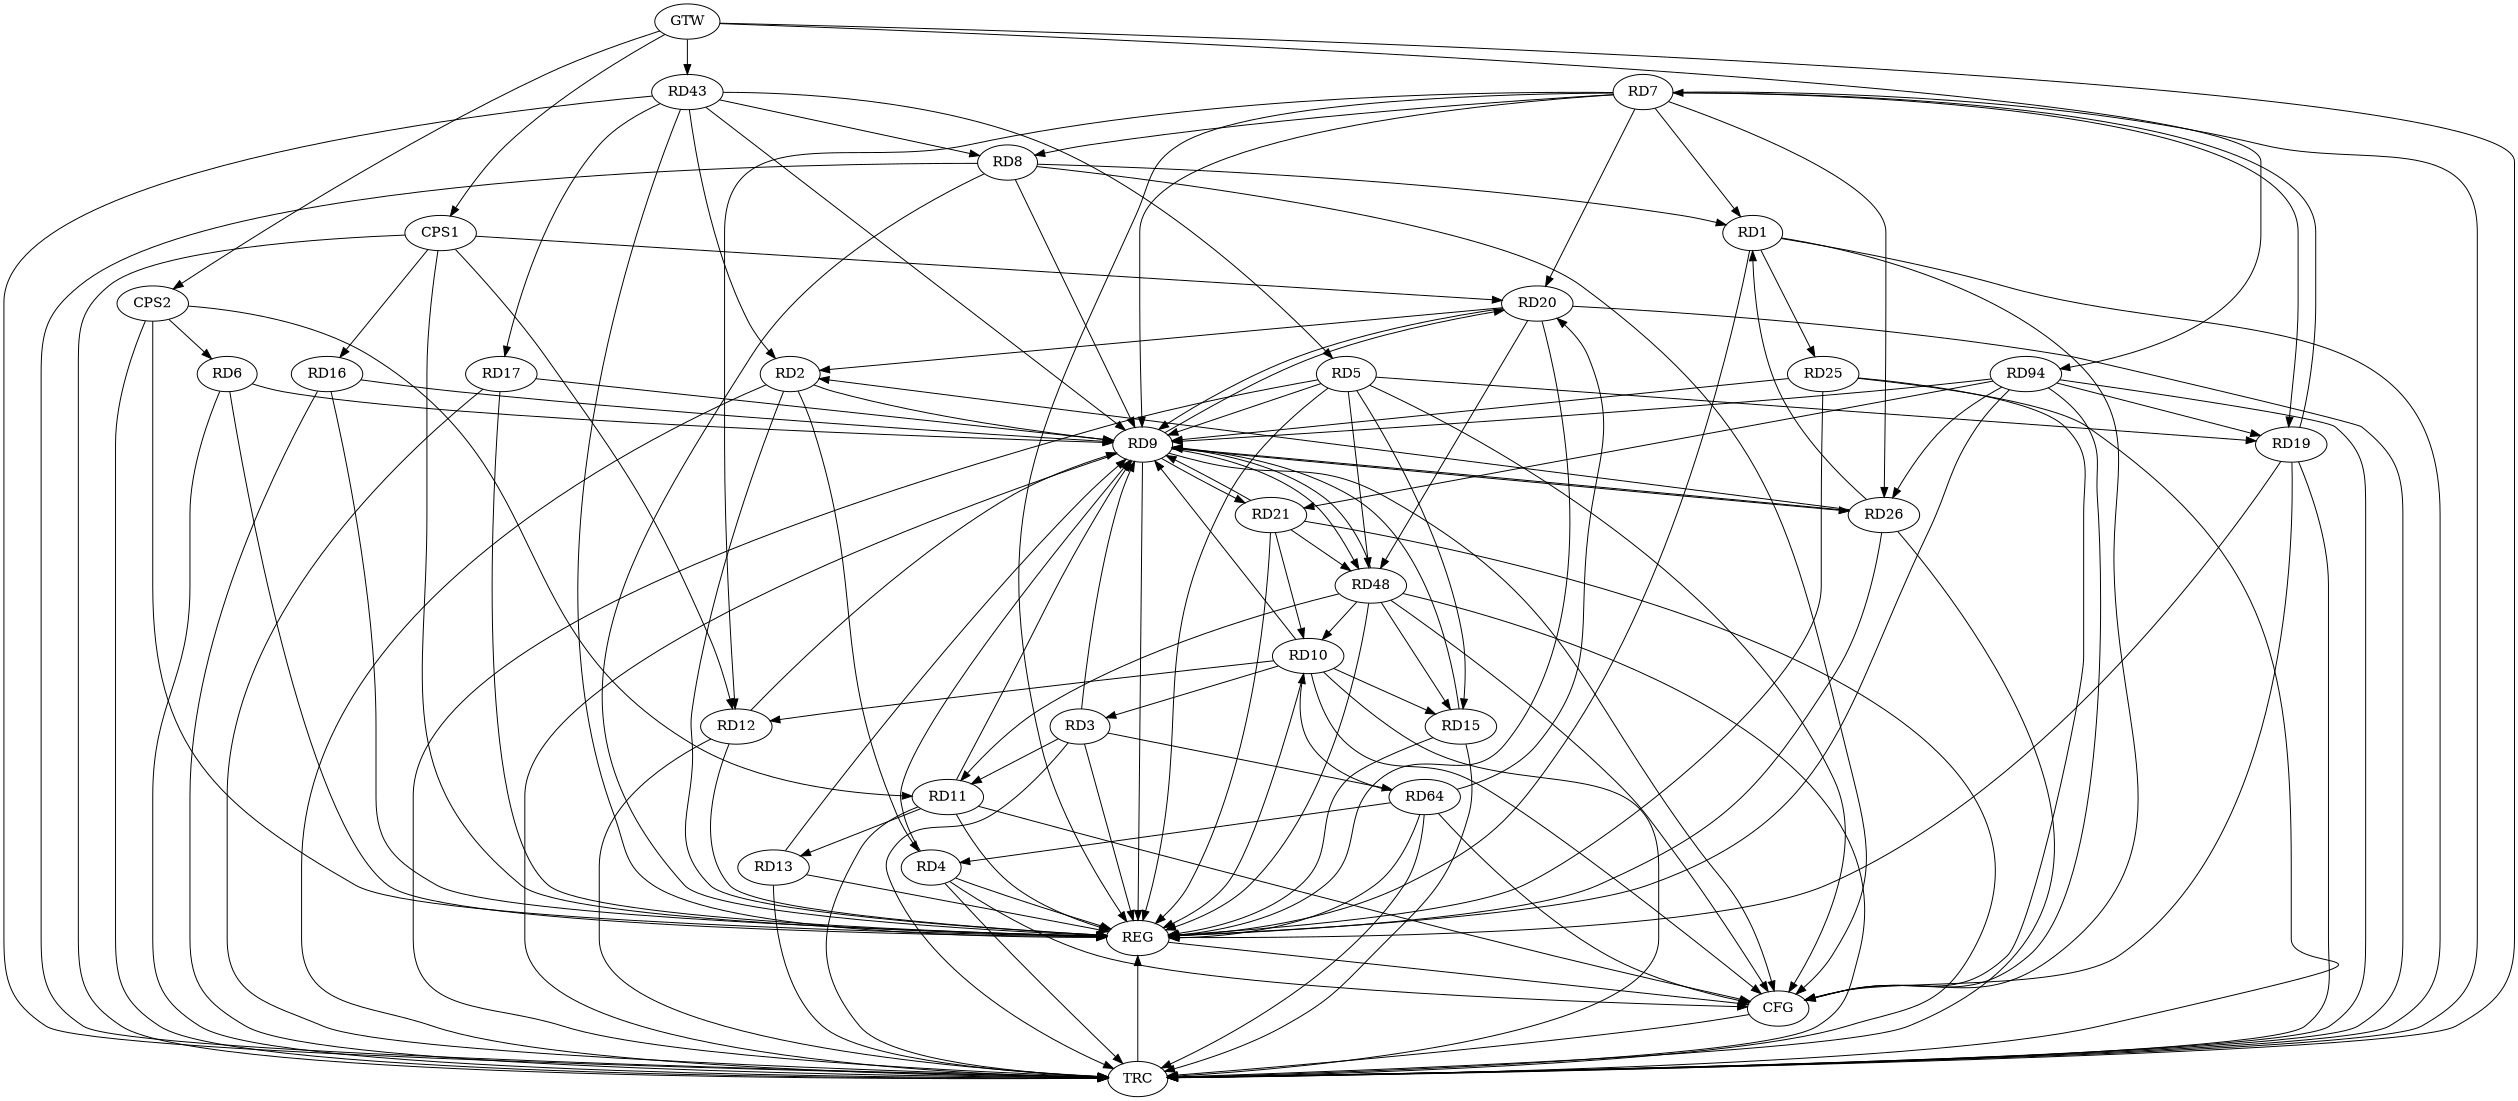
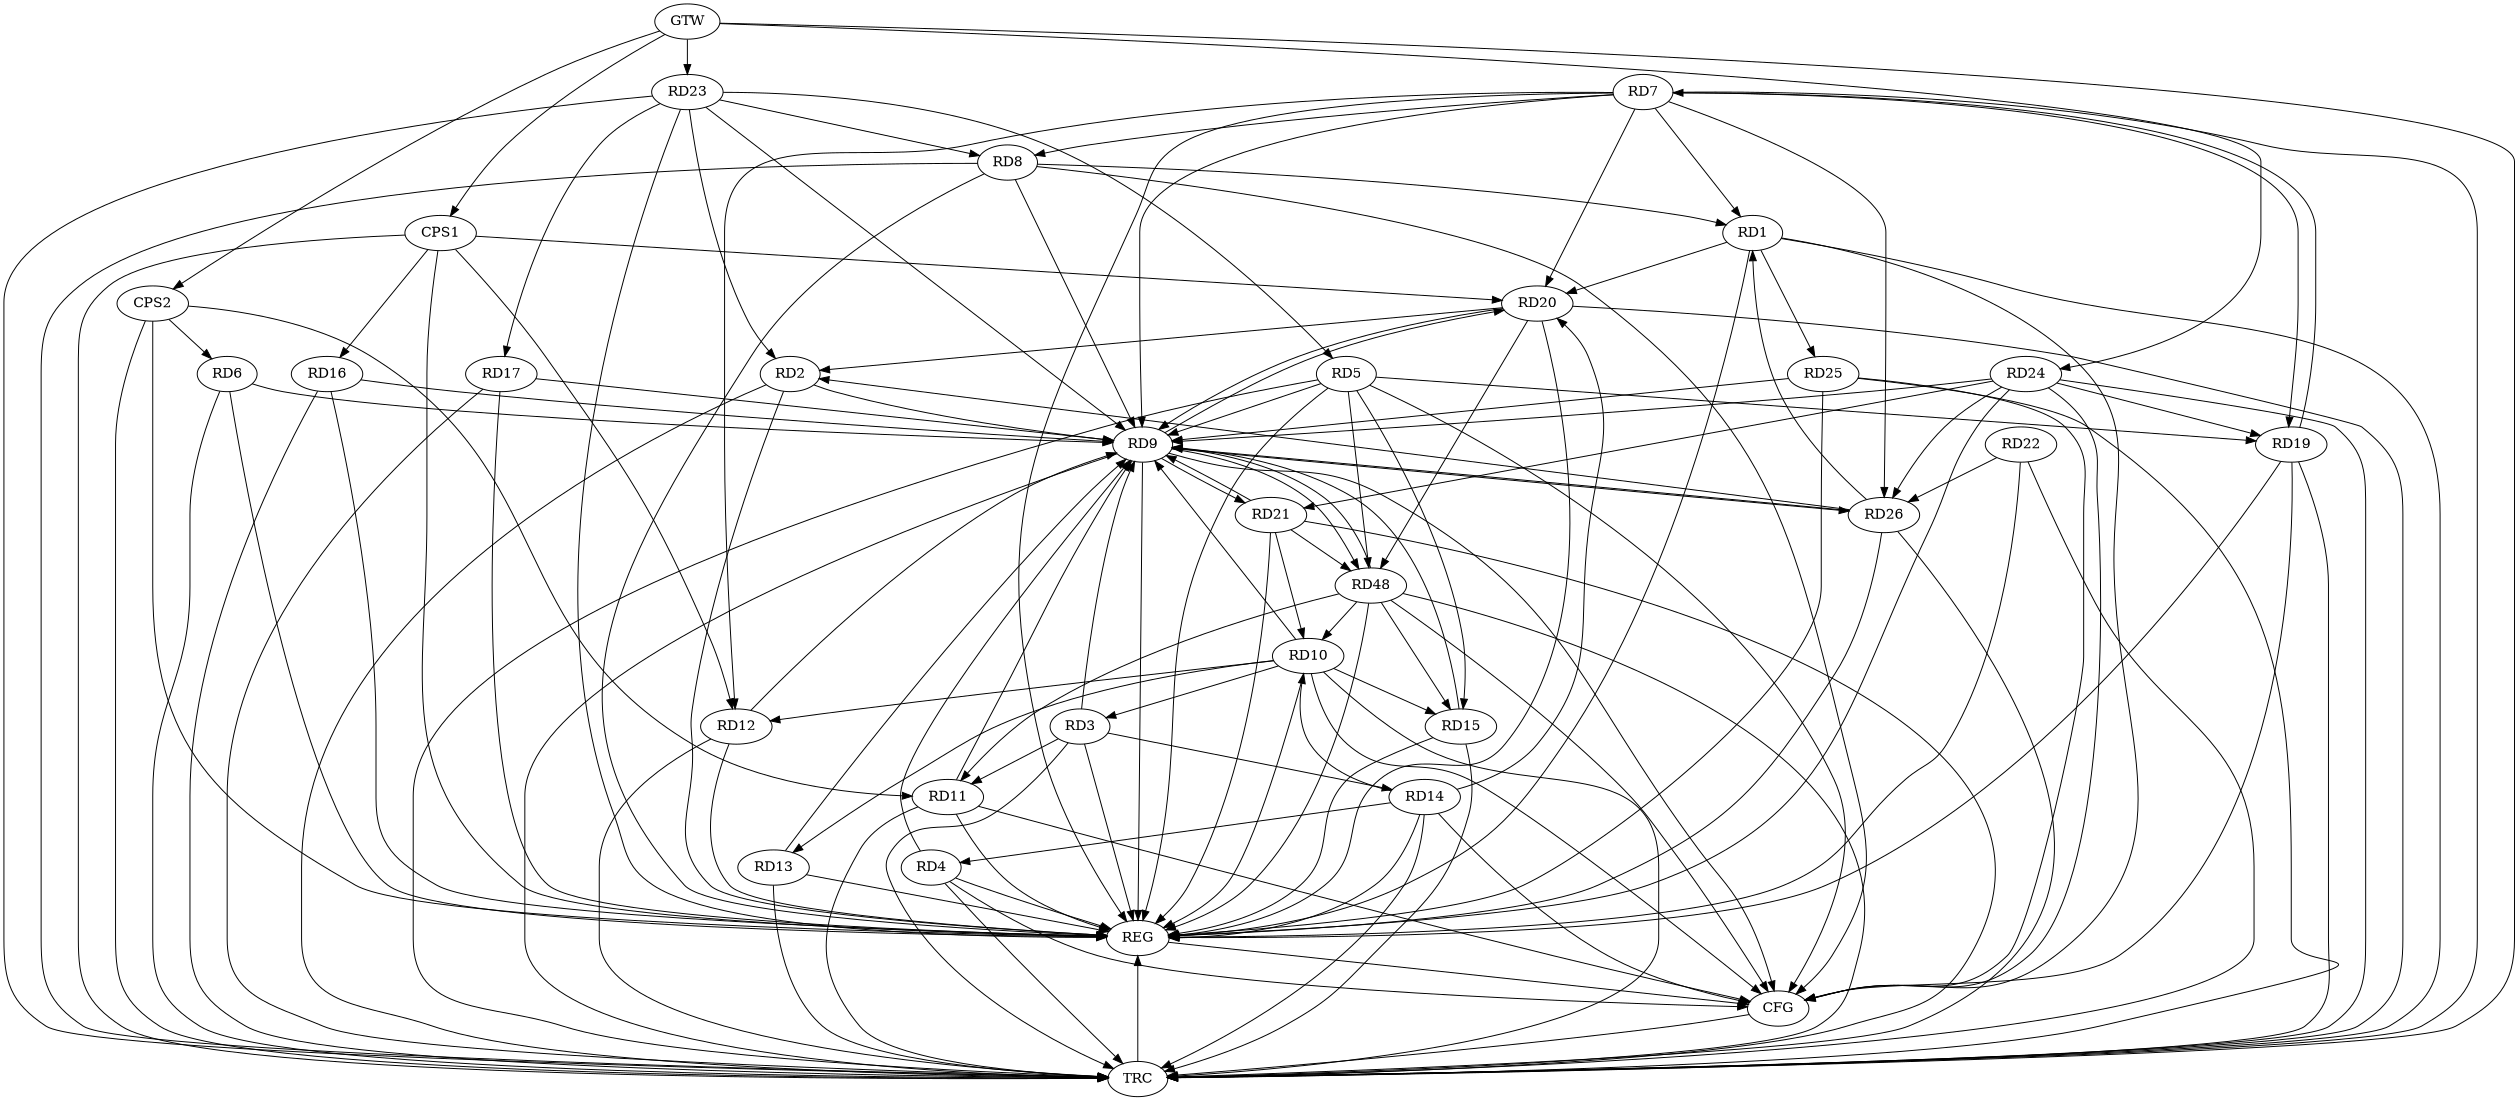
(687, 92) -> (687, 92)
none -> (1651, 266)
(2026, 374) -> (2026, 374)
none -> (2021, 445)
(848, 607) -> none
(1425, 797) -> (1425, 797)
(865, 830) -> (1010, 720)
